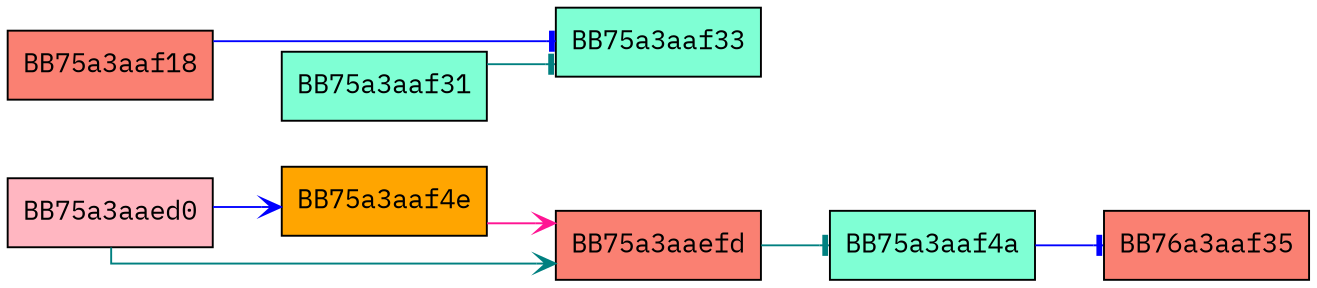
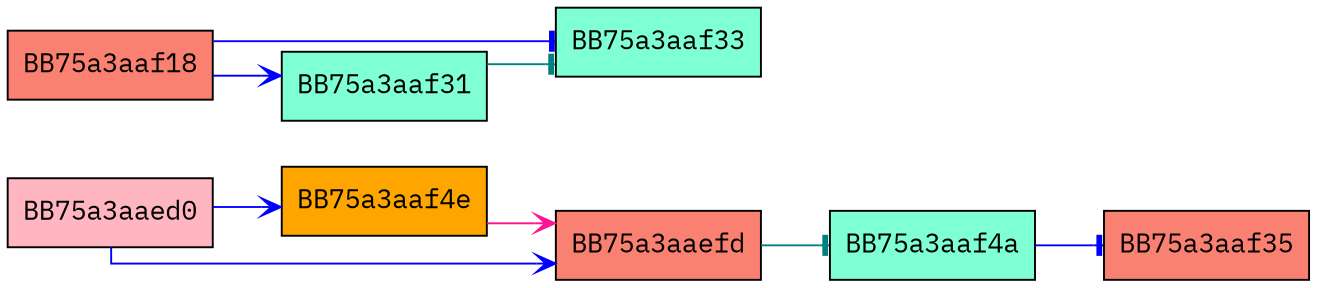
none -> (237, 76)
(1207, 245) -> (1207, 245)
(316, 264) -> (316, 264)
